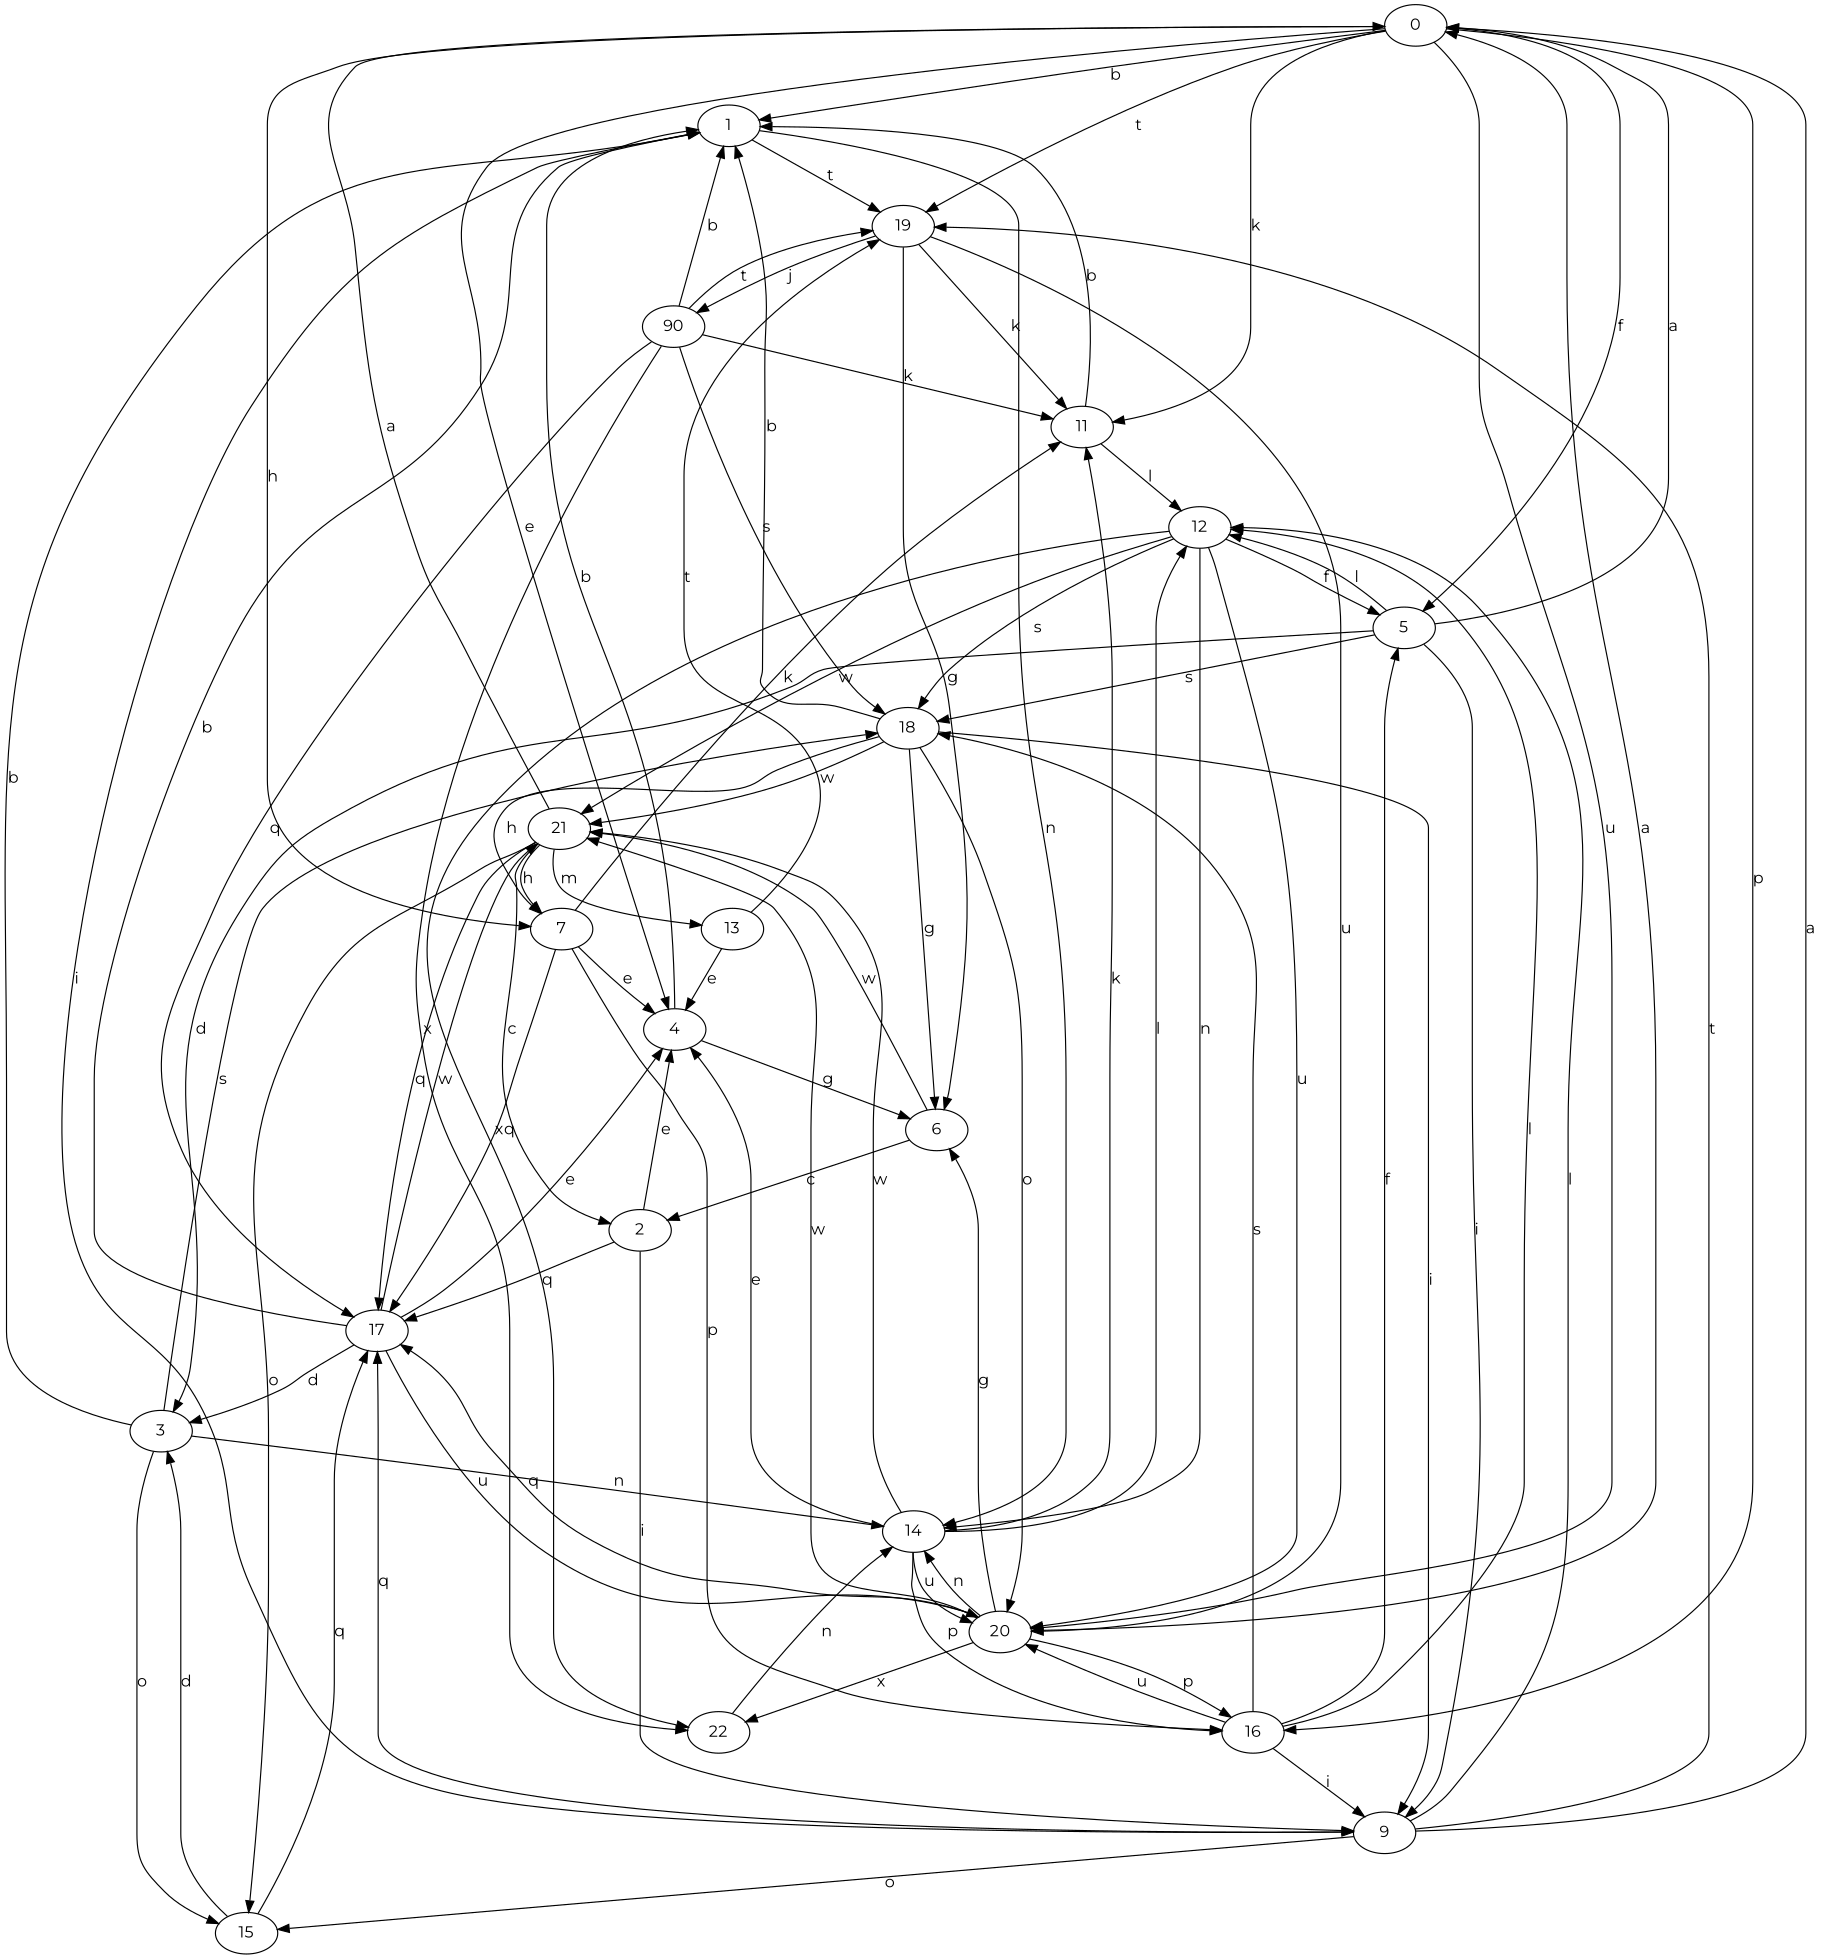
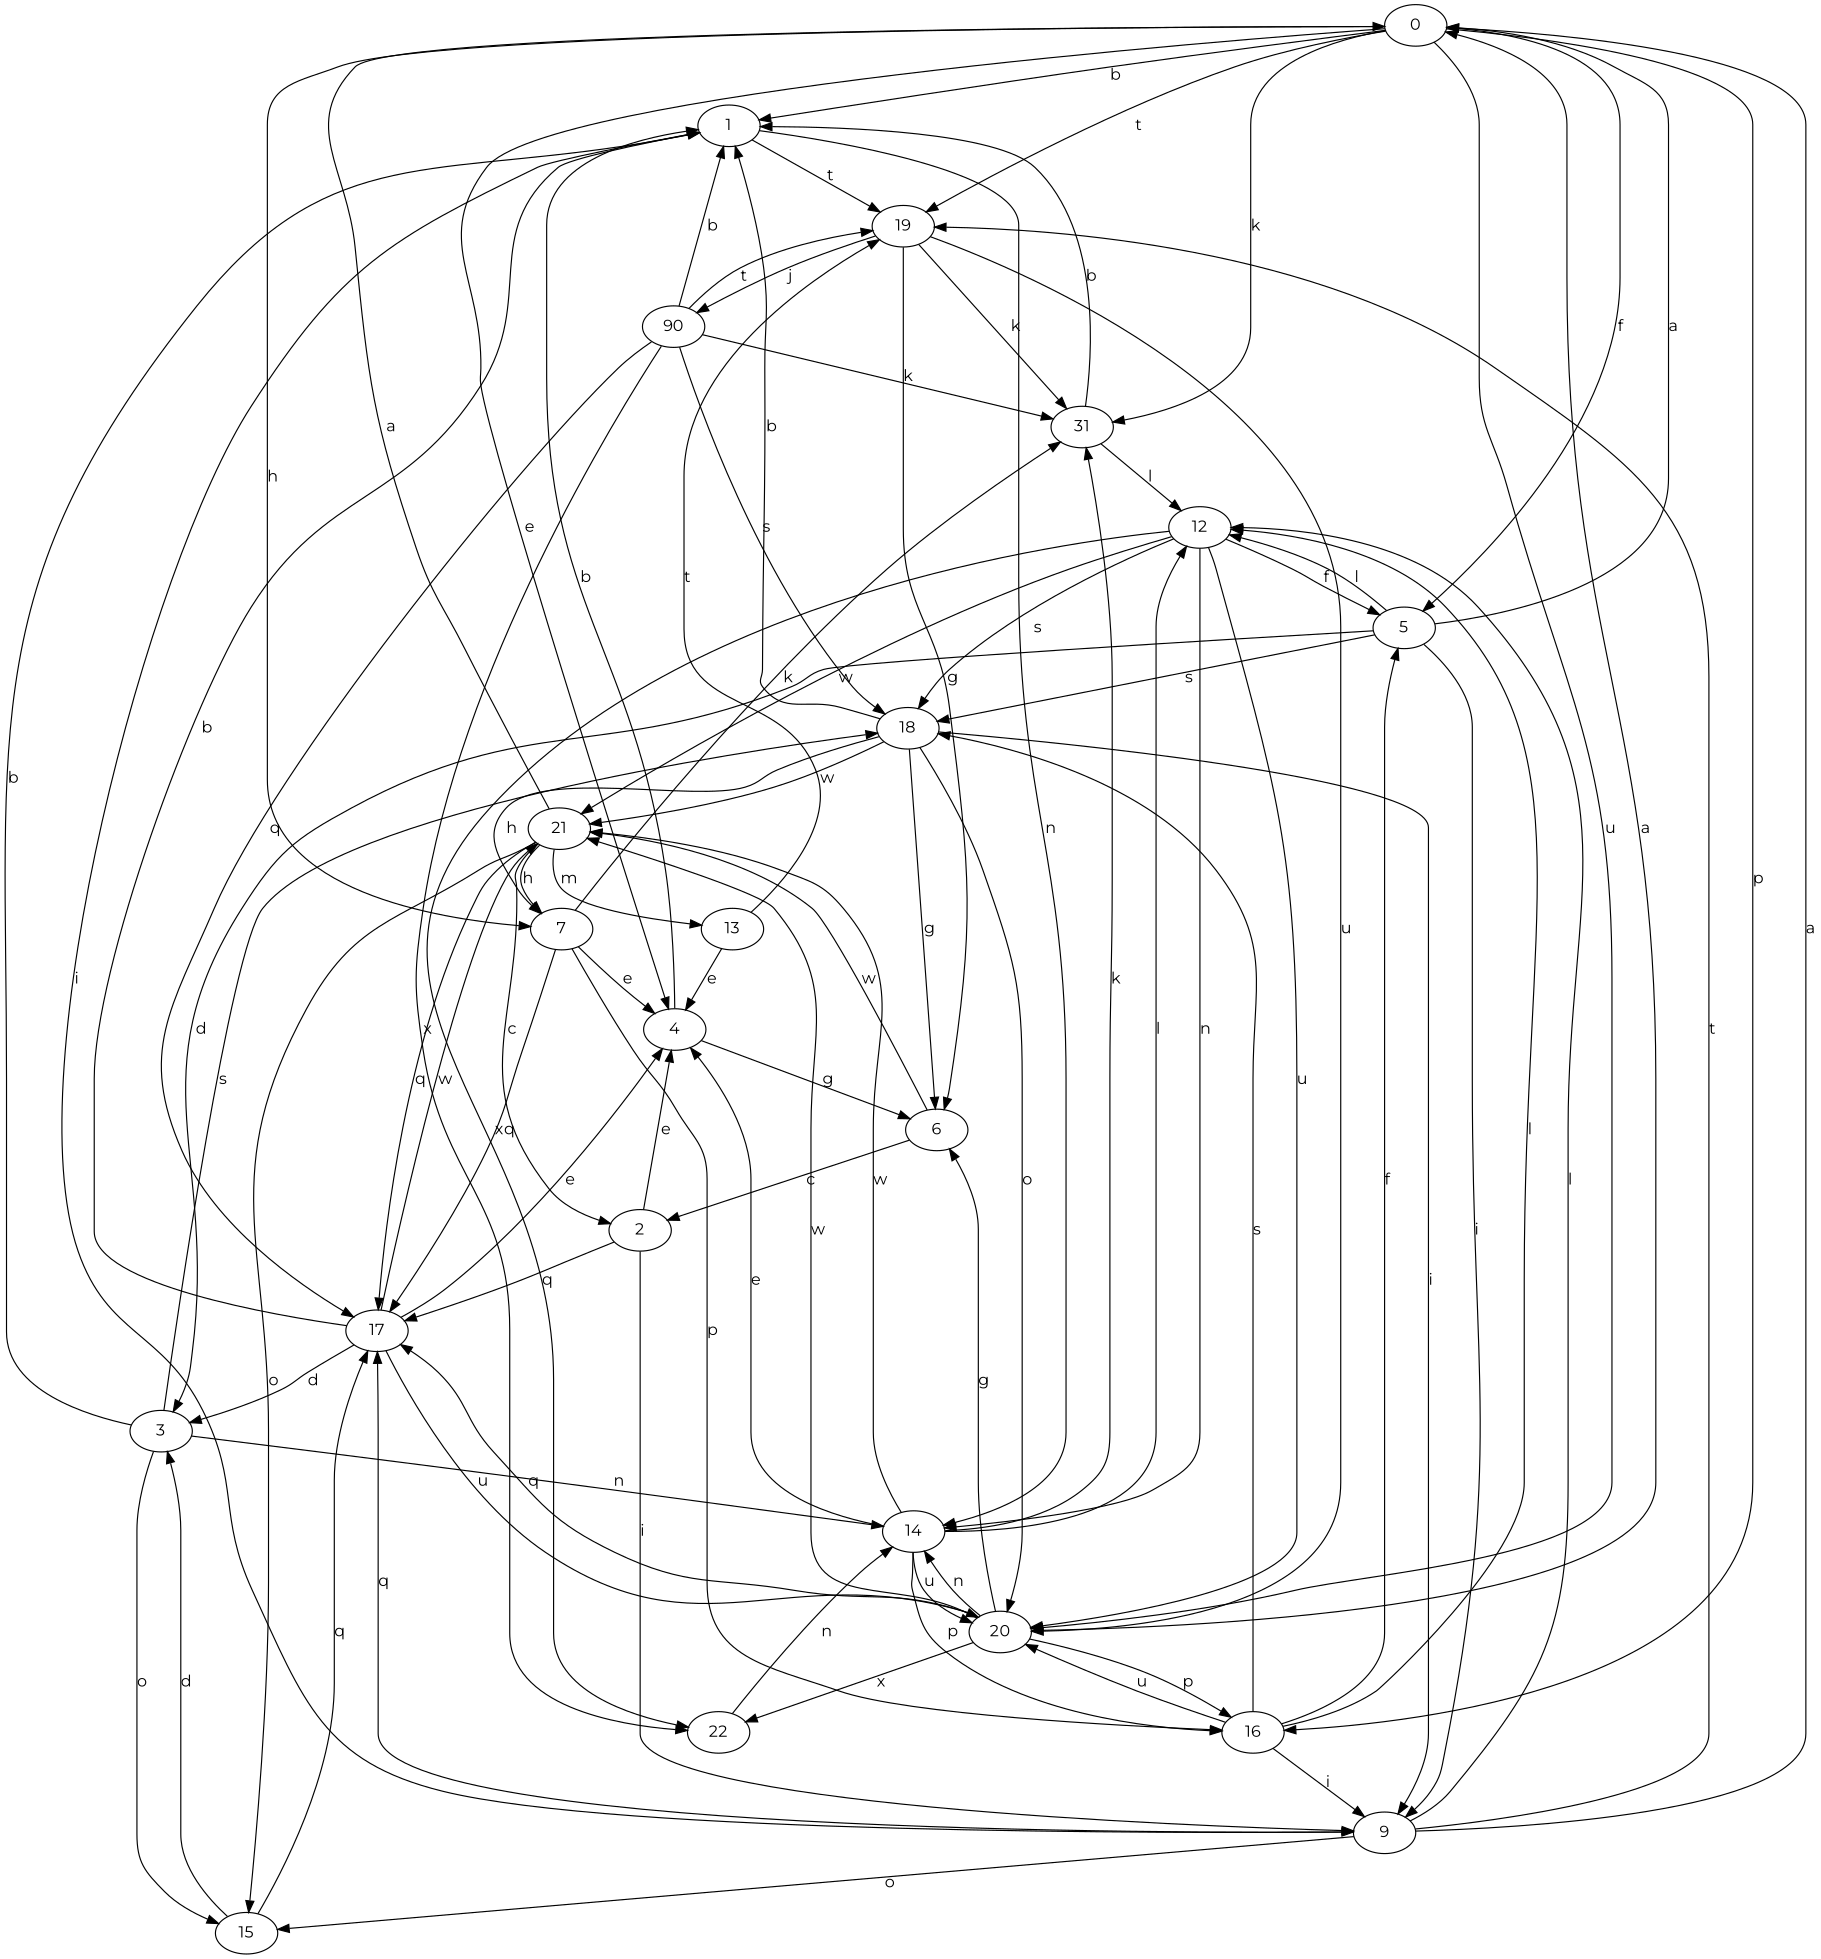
(1082, 427) -> (1082, 427)
